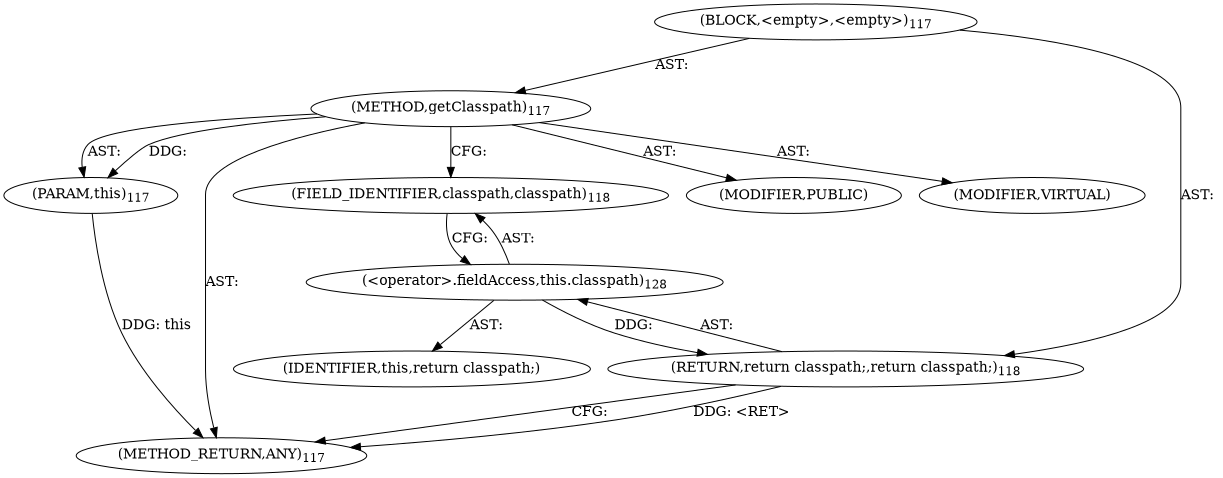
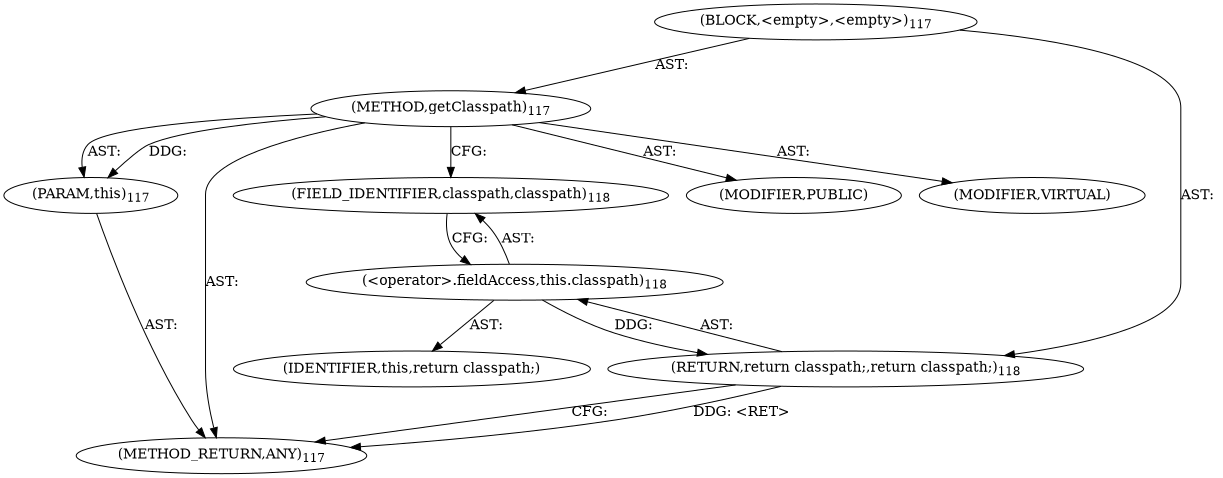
(656, 281) -> (656, 281)
(157, 326) -> (164, 326)
